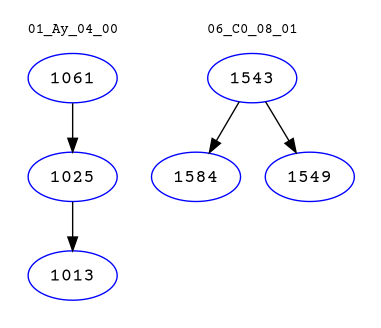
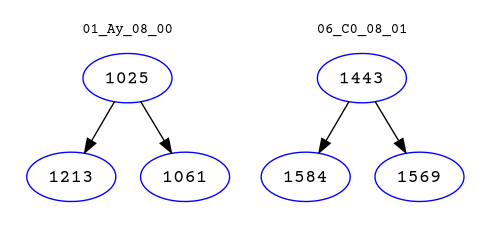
(73, 29) -> (128, 29)
(252, 78) -> (362, 78)
(73, 121) -> (153, 121)
(310, 177) -> (419, 177)
(73, 276) -> (71, 177)
